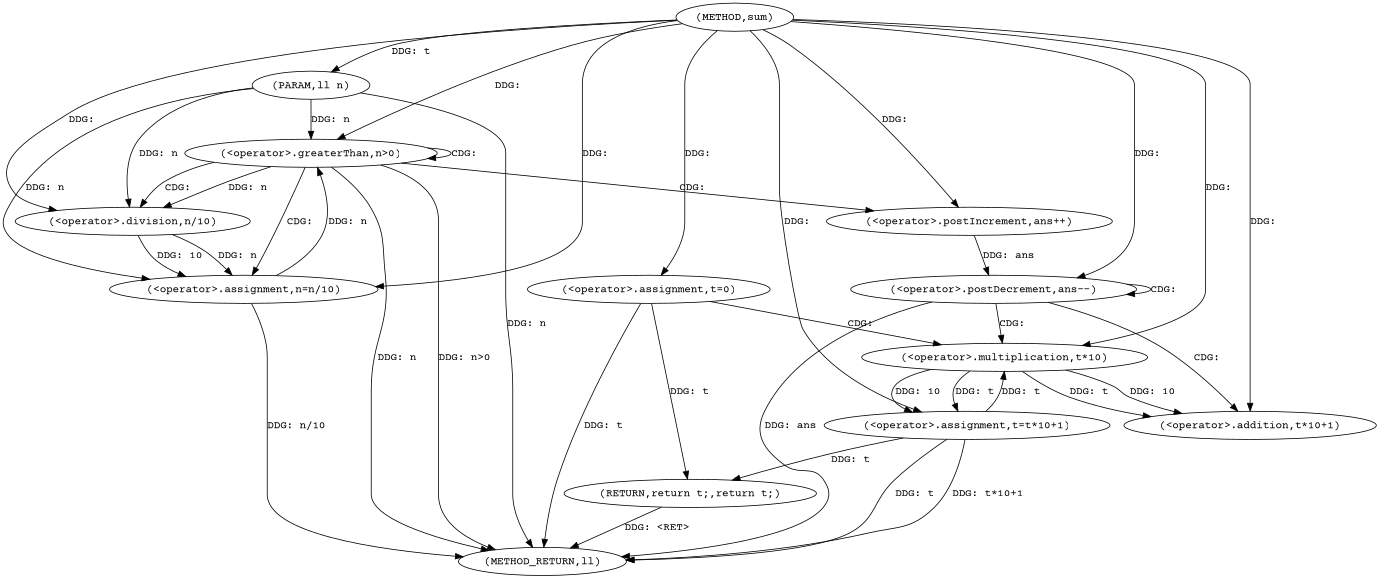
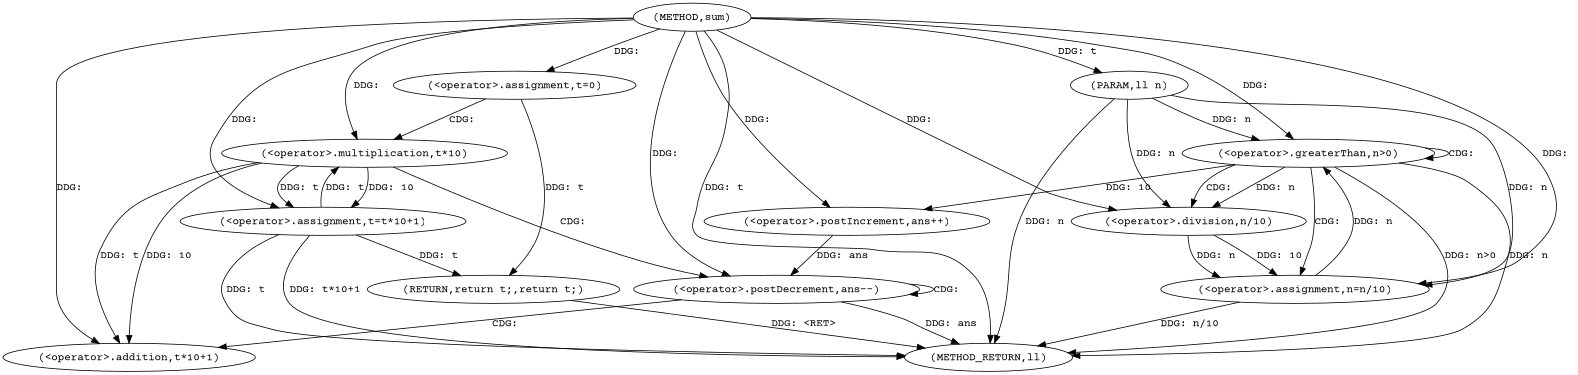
(696, 187) -> (1129, 187)
(998, 319) -> (552, 231)
(582, 417) -> (761, 246)
